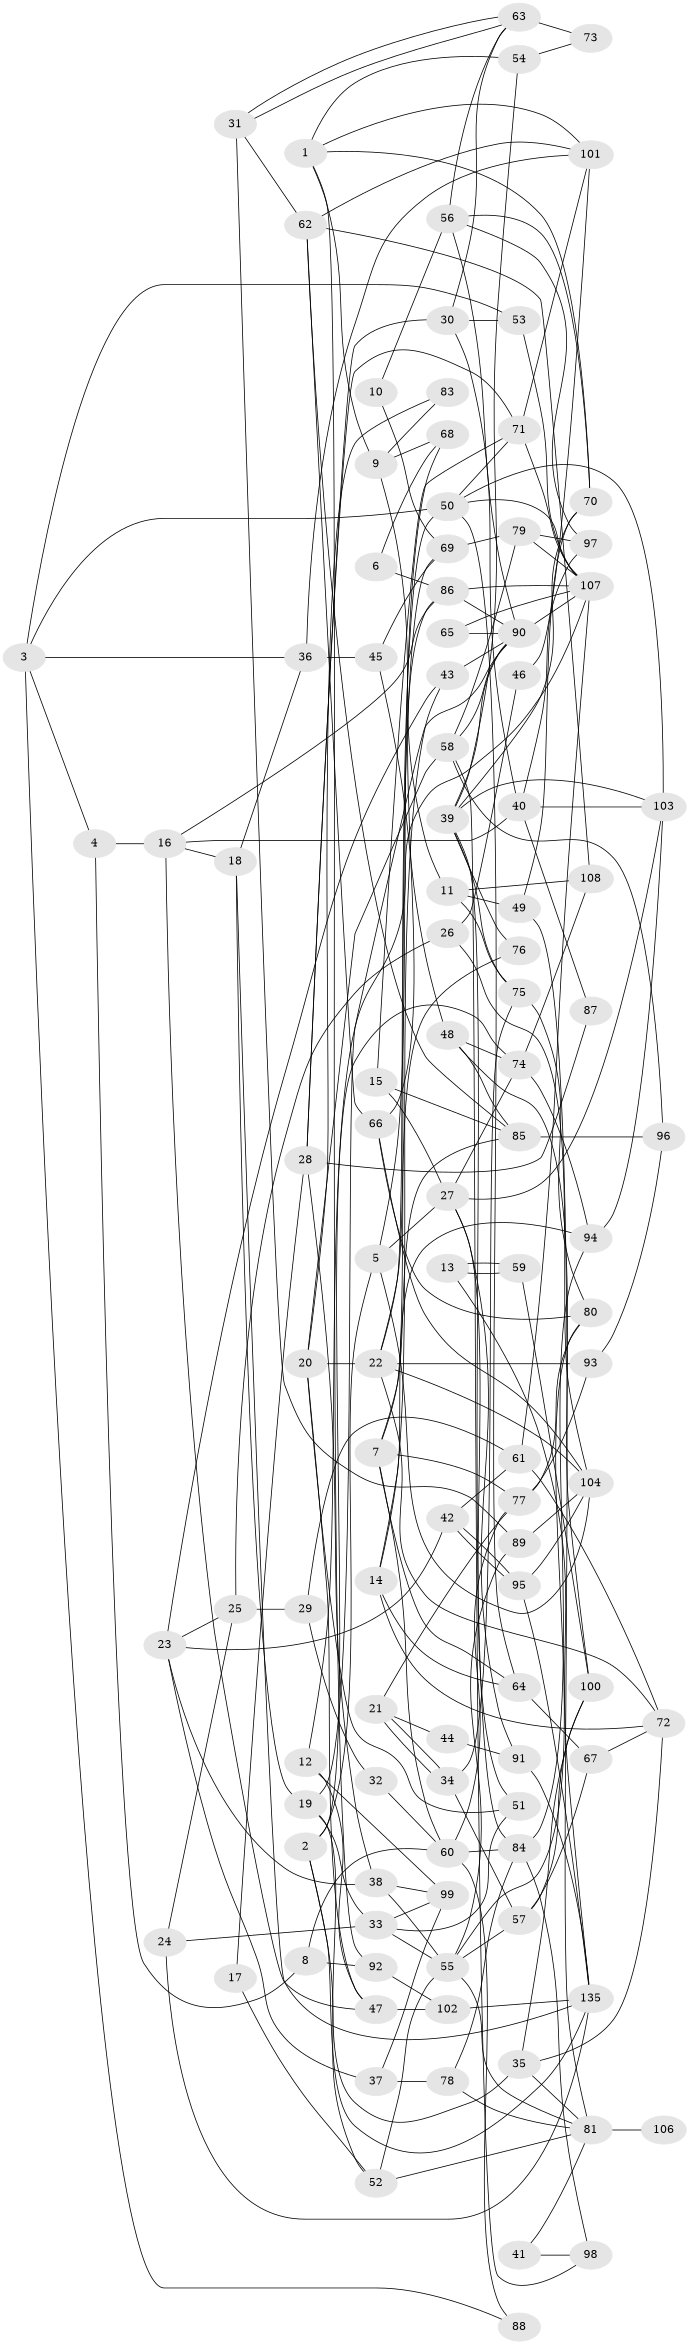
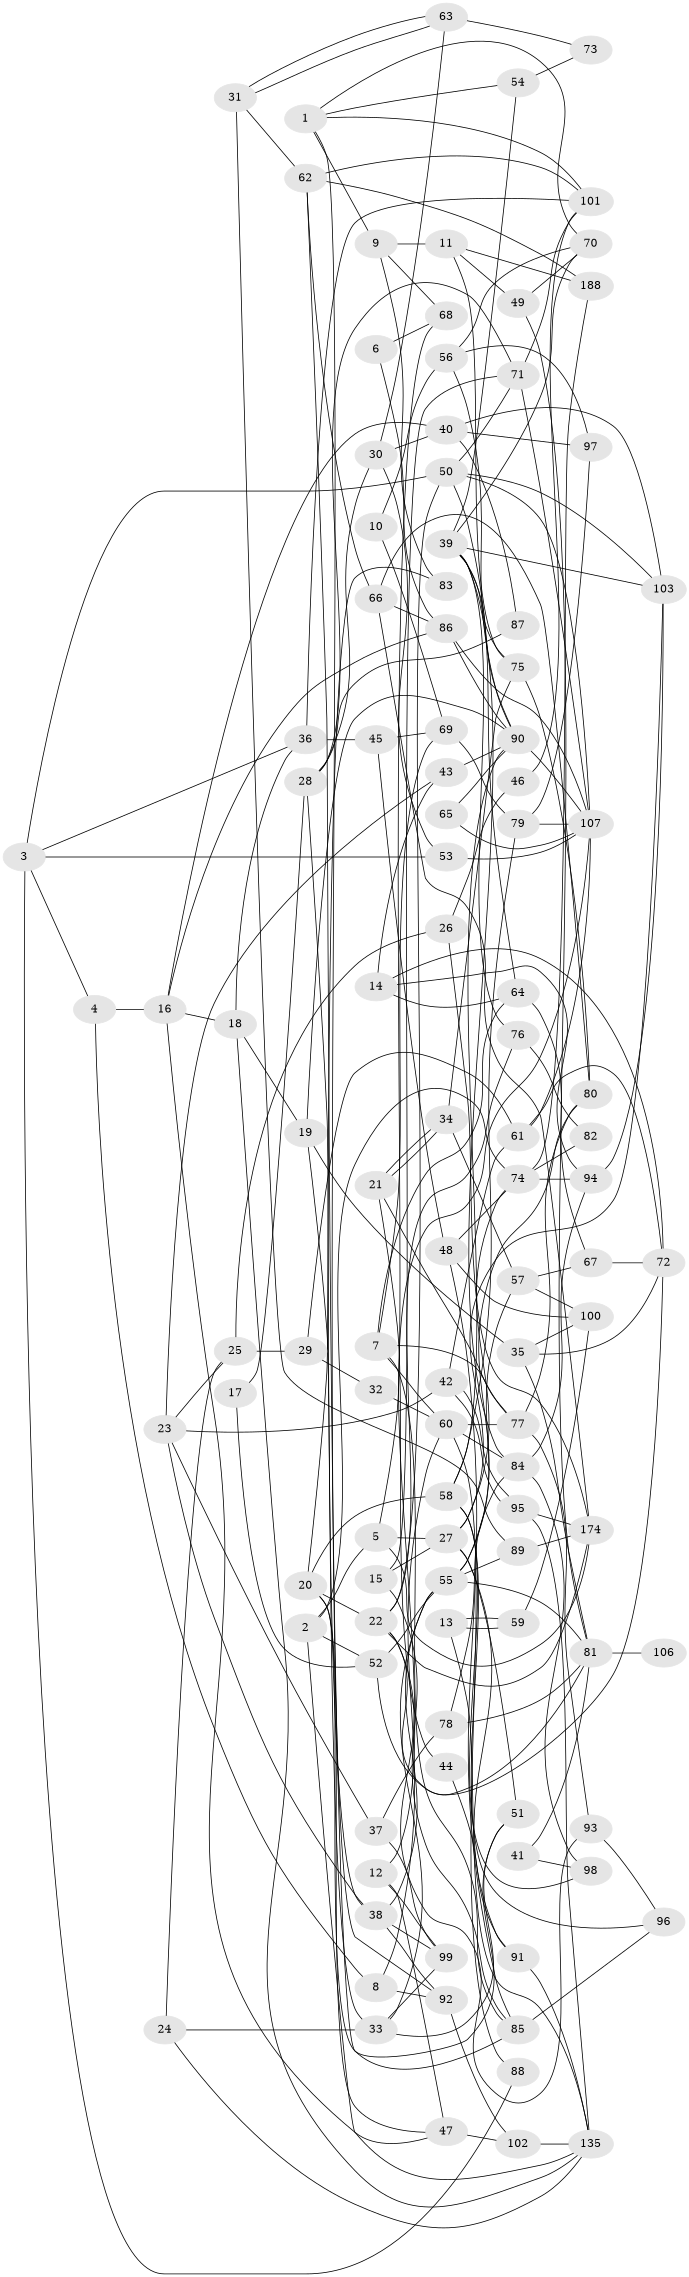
(468, 113) -> none
(591, 879) -> (591, 286)
none -> (591, 1137)
(591, 1483) -> (591, 1530)
none -> (406, 1952)
